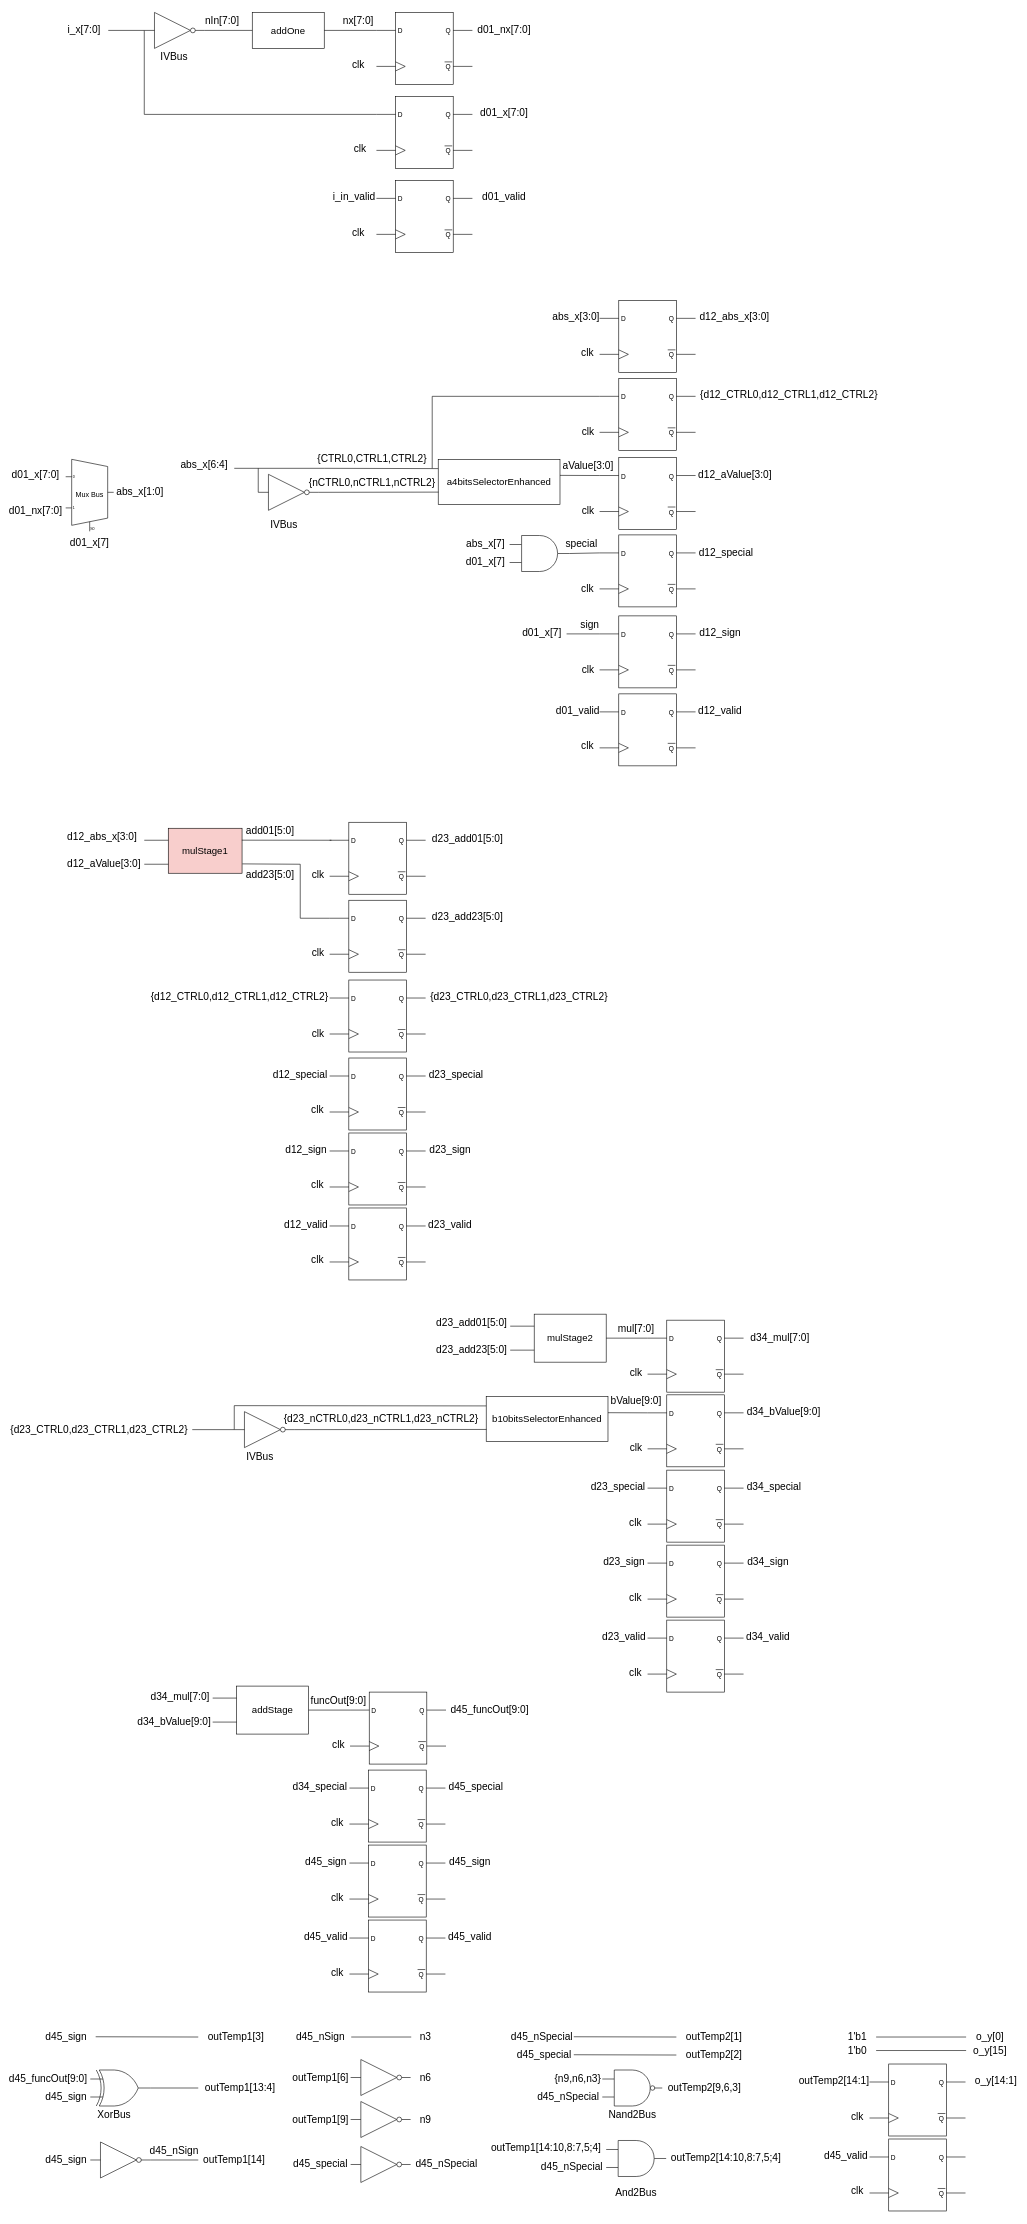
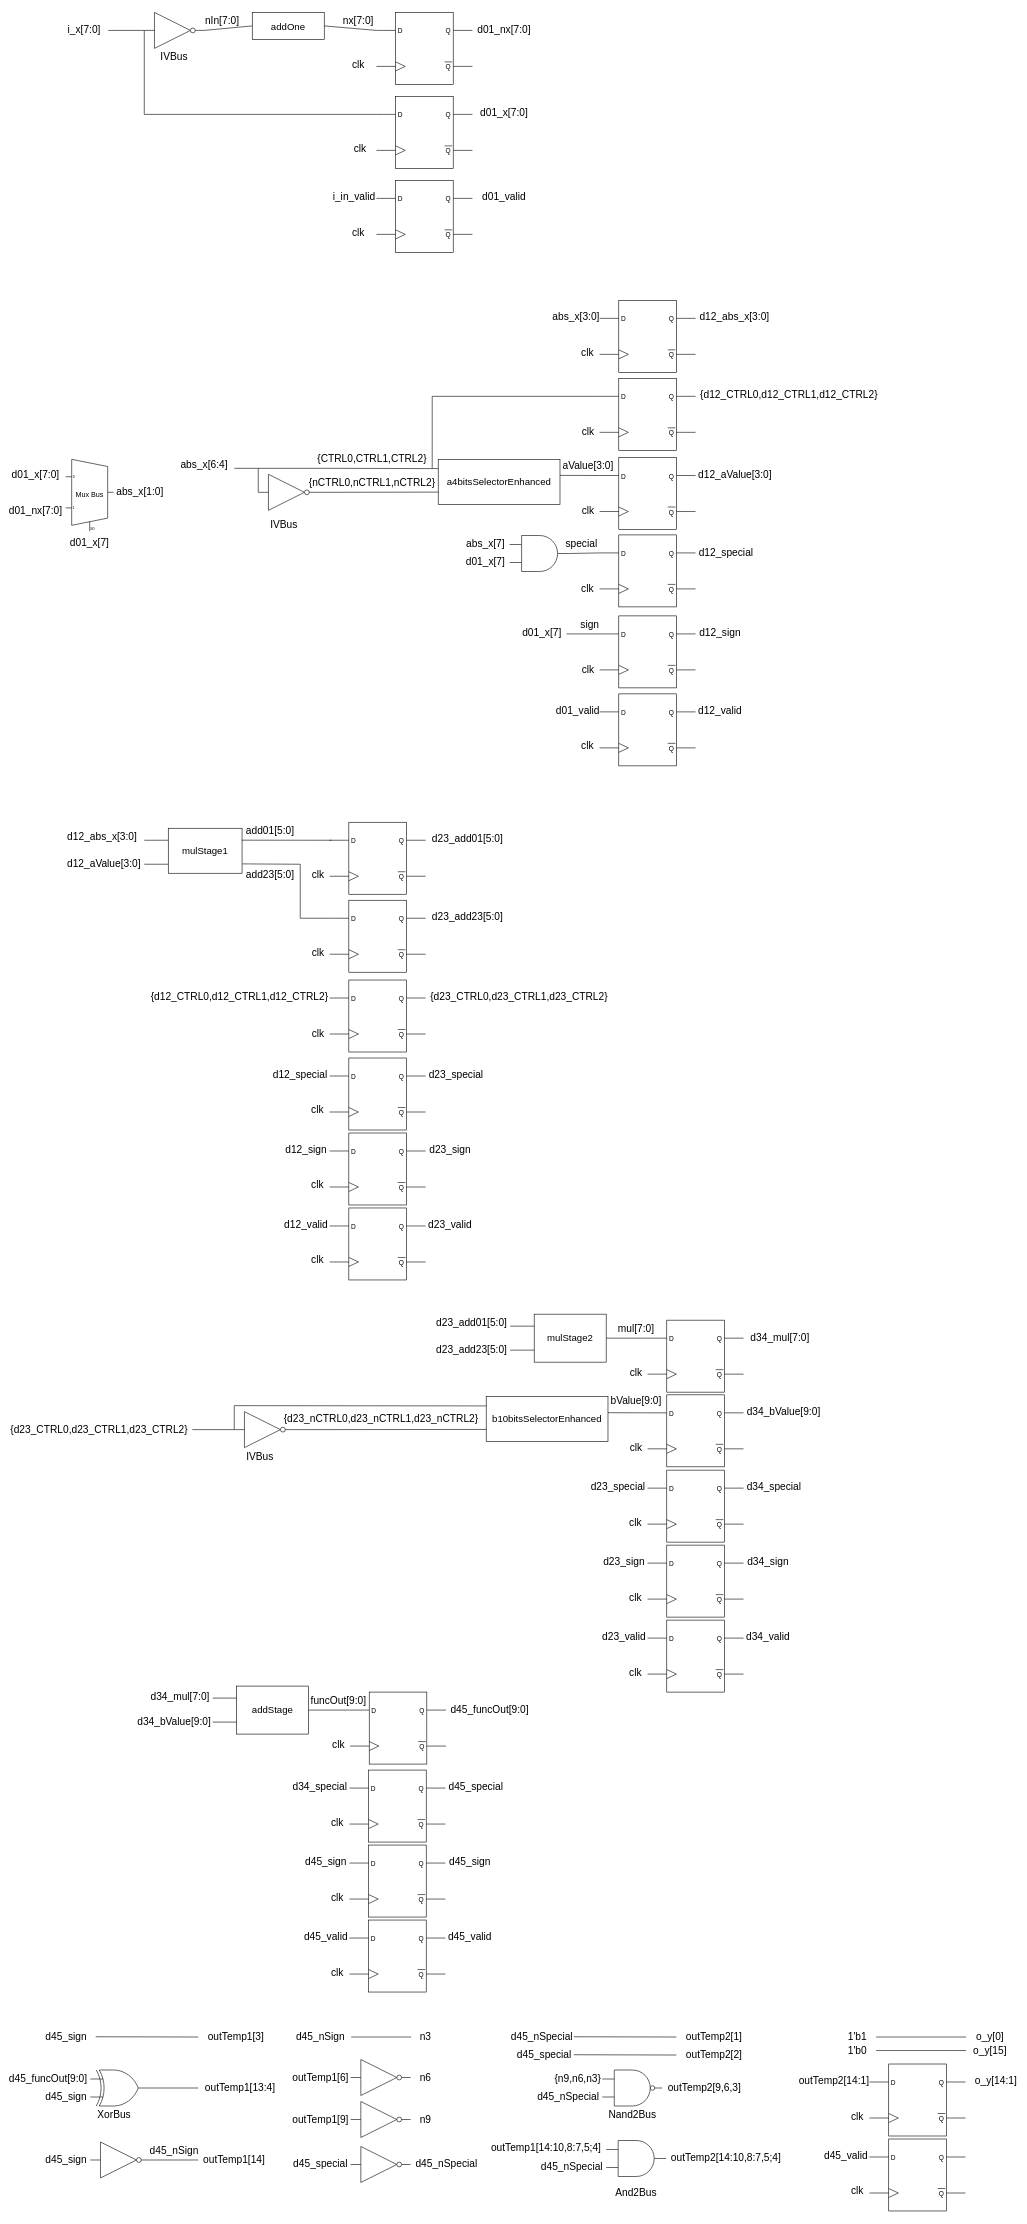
(288, 30) -> (288, 26)
(205, 851) -> (205, 851)
